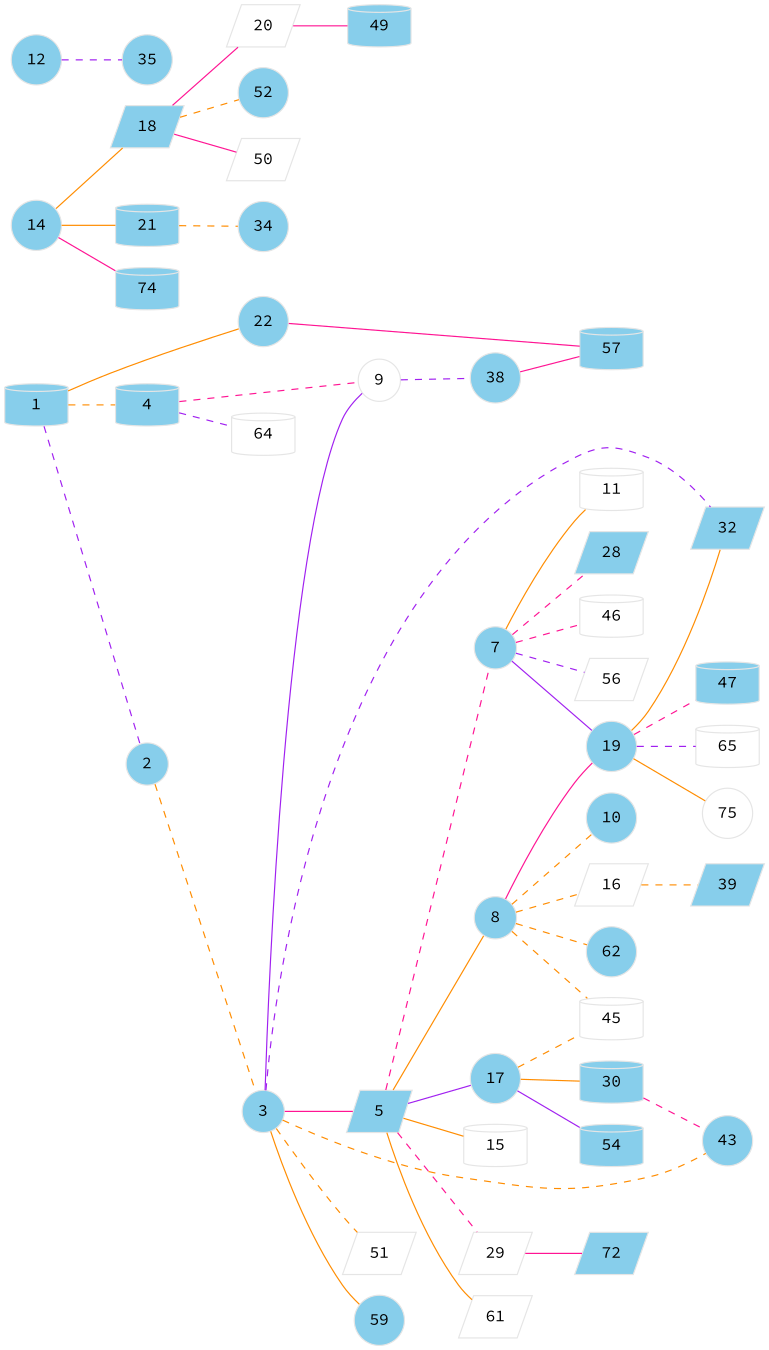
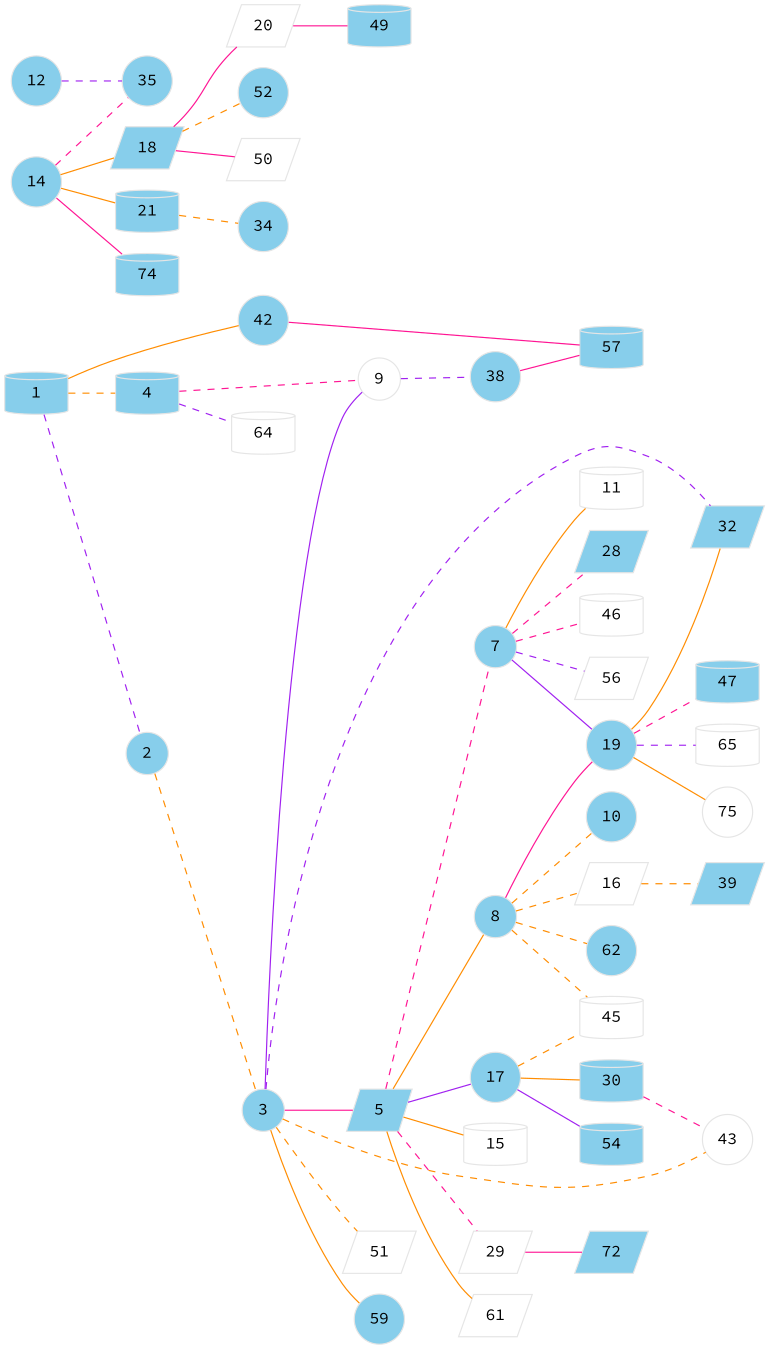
none -> (92, 131)
(263, 322) -> (263, 320)
(728, 1141) -> (728, 1140)
